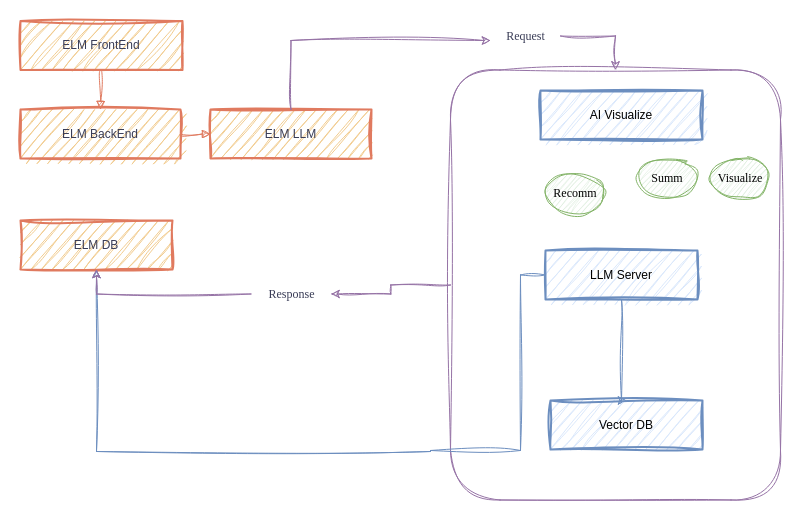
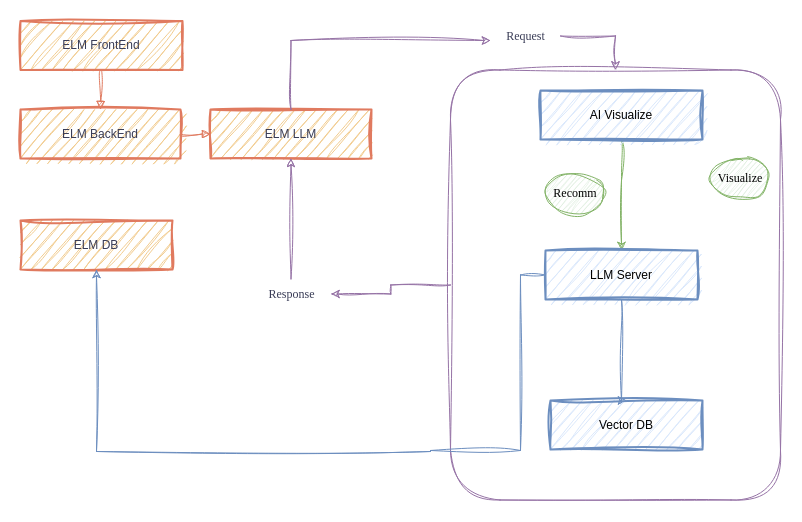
(668, 179) -> none
none -> (622, 195)
(175, 294) -> (291, 222)
